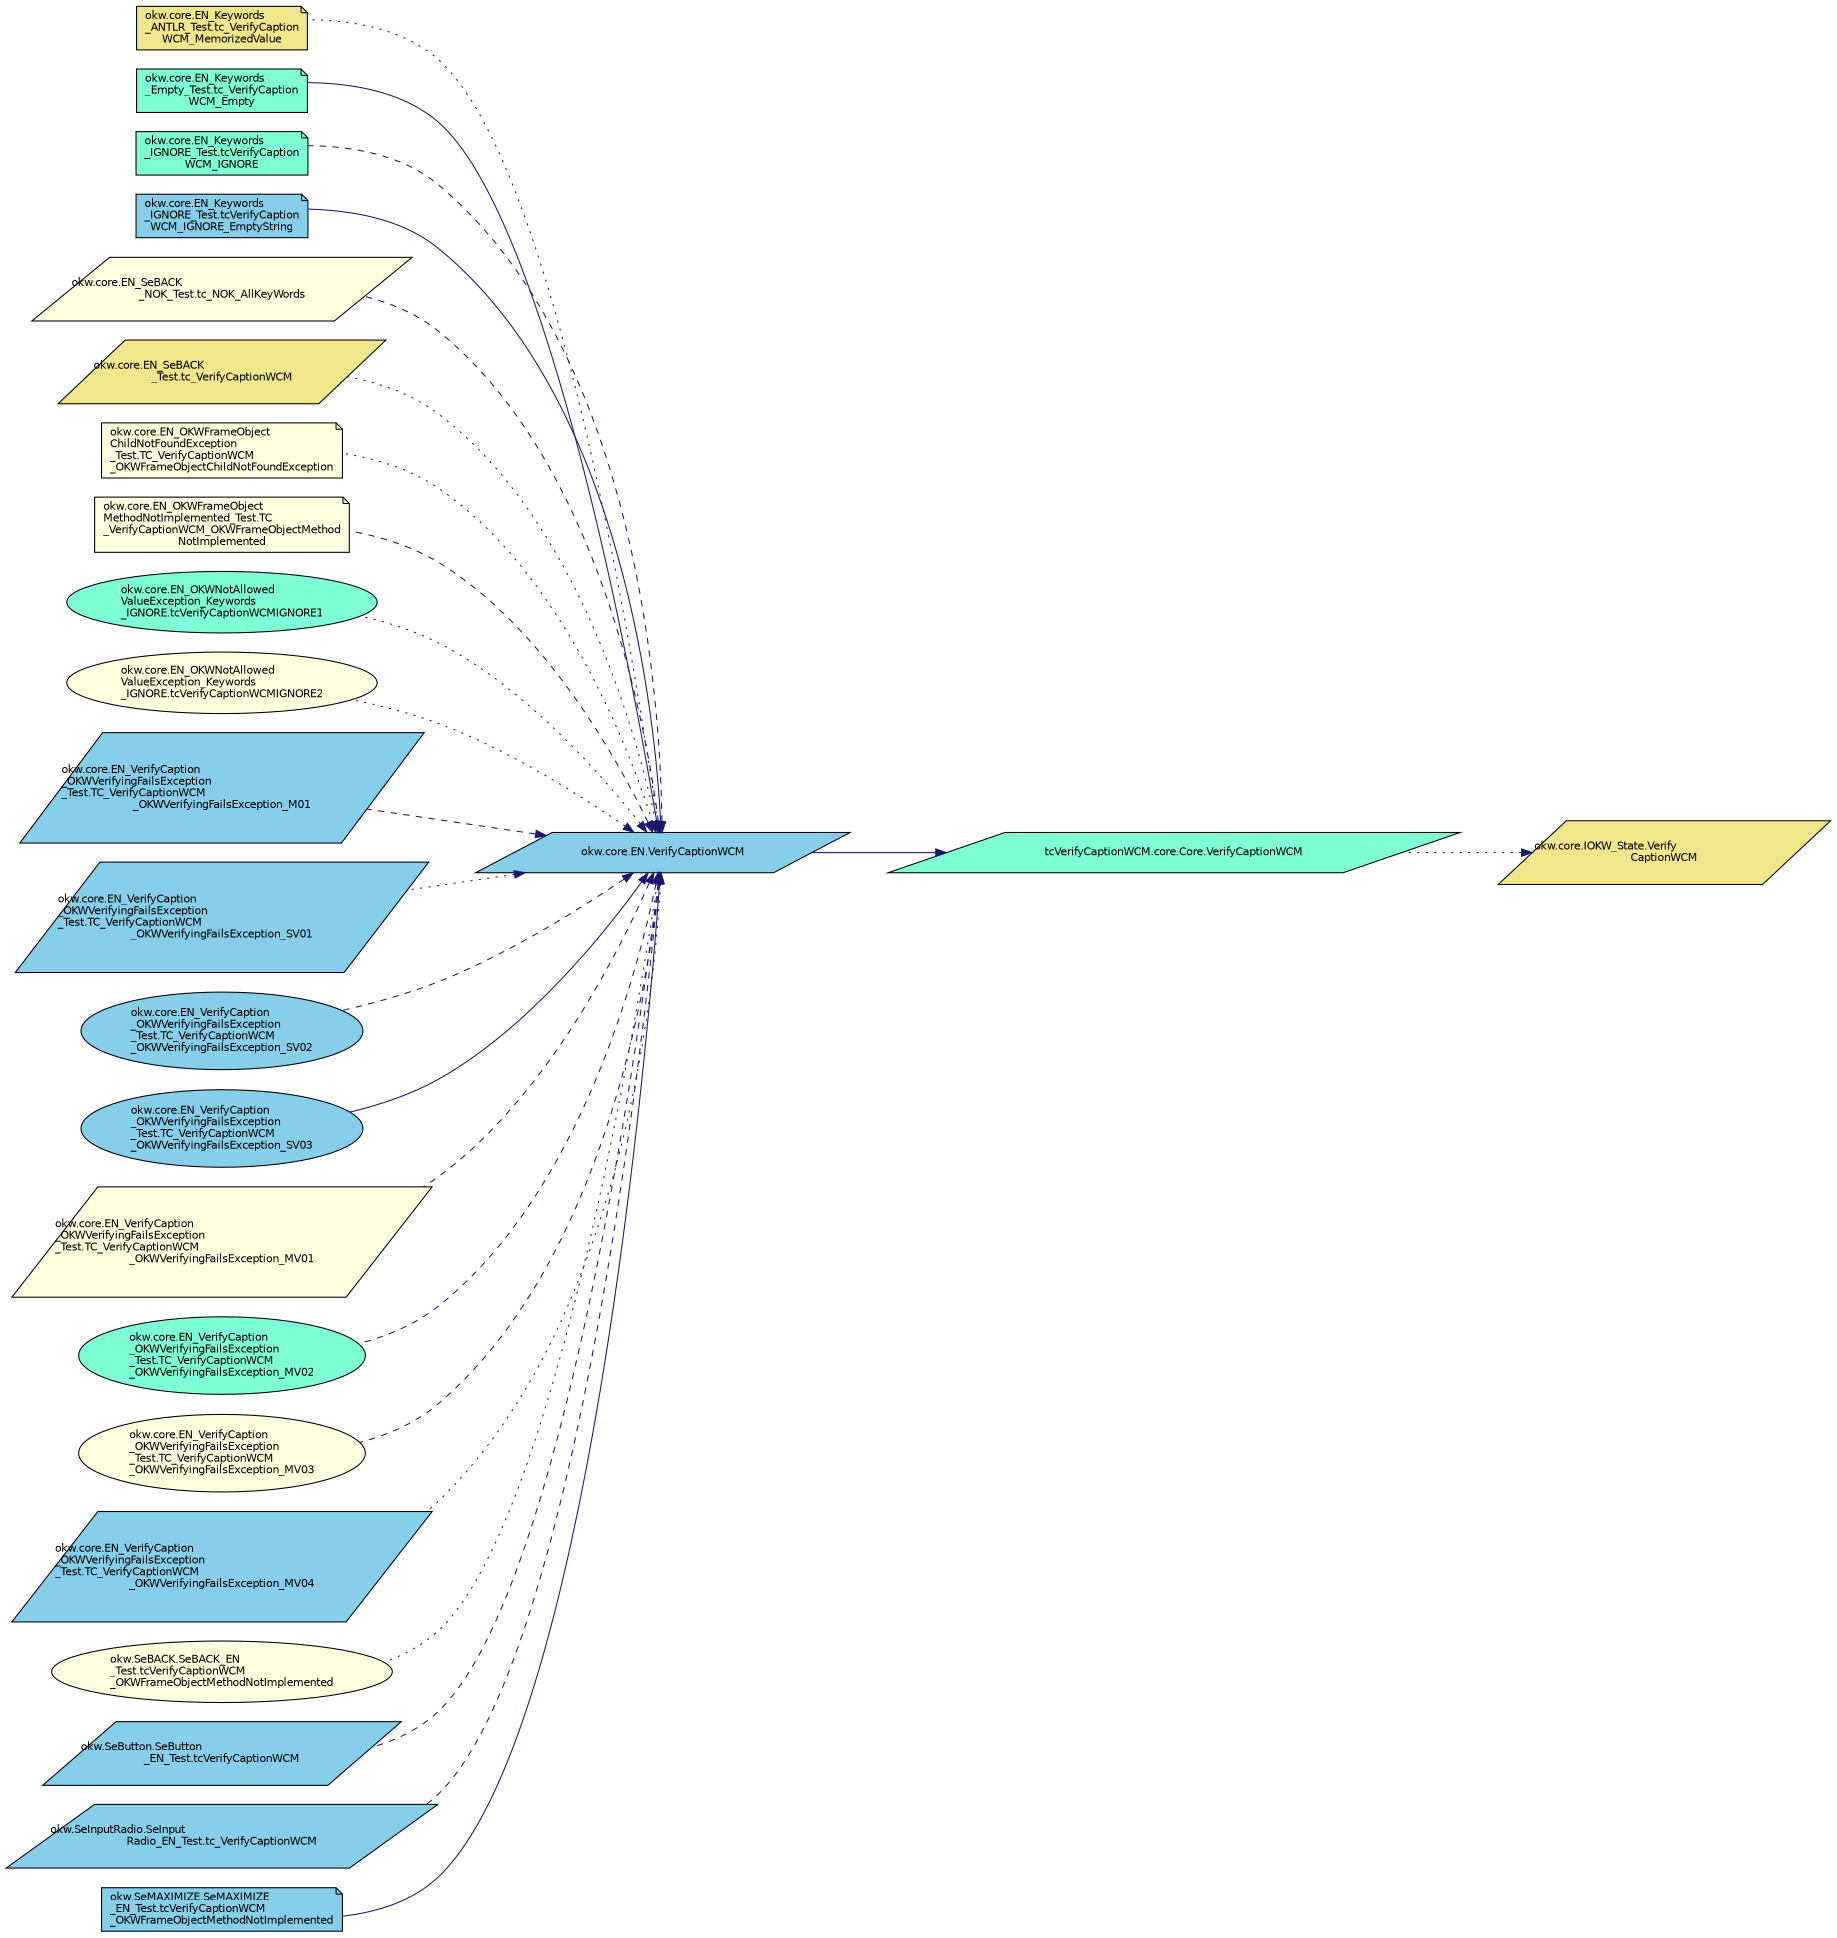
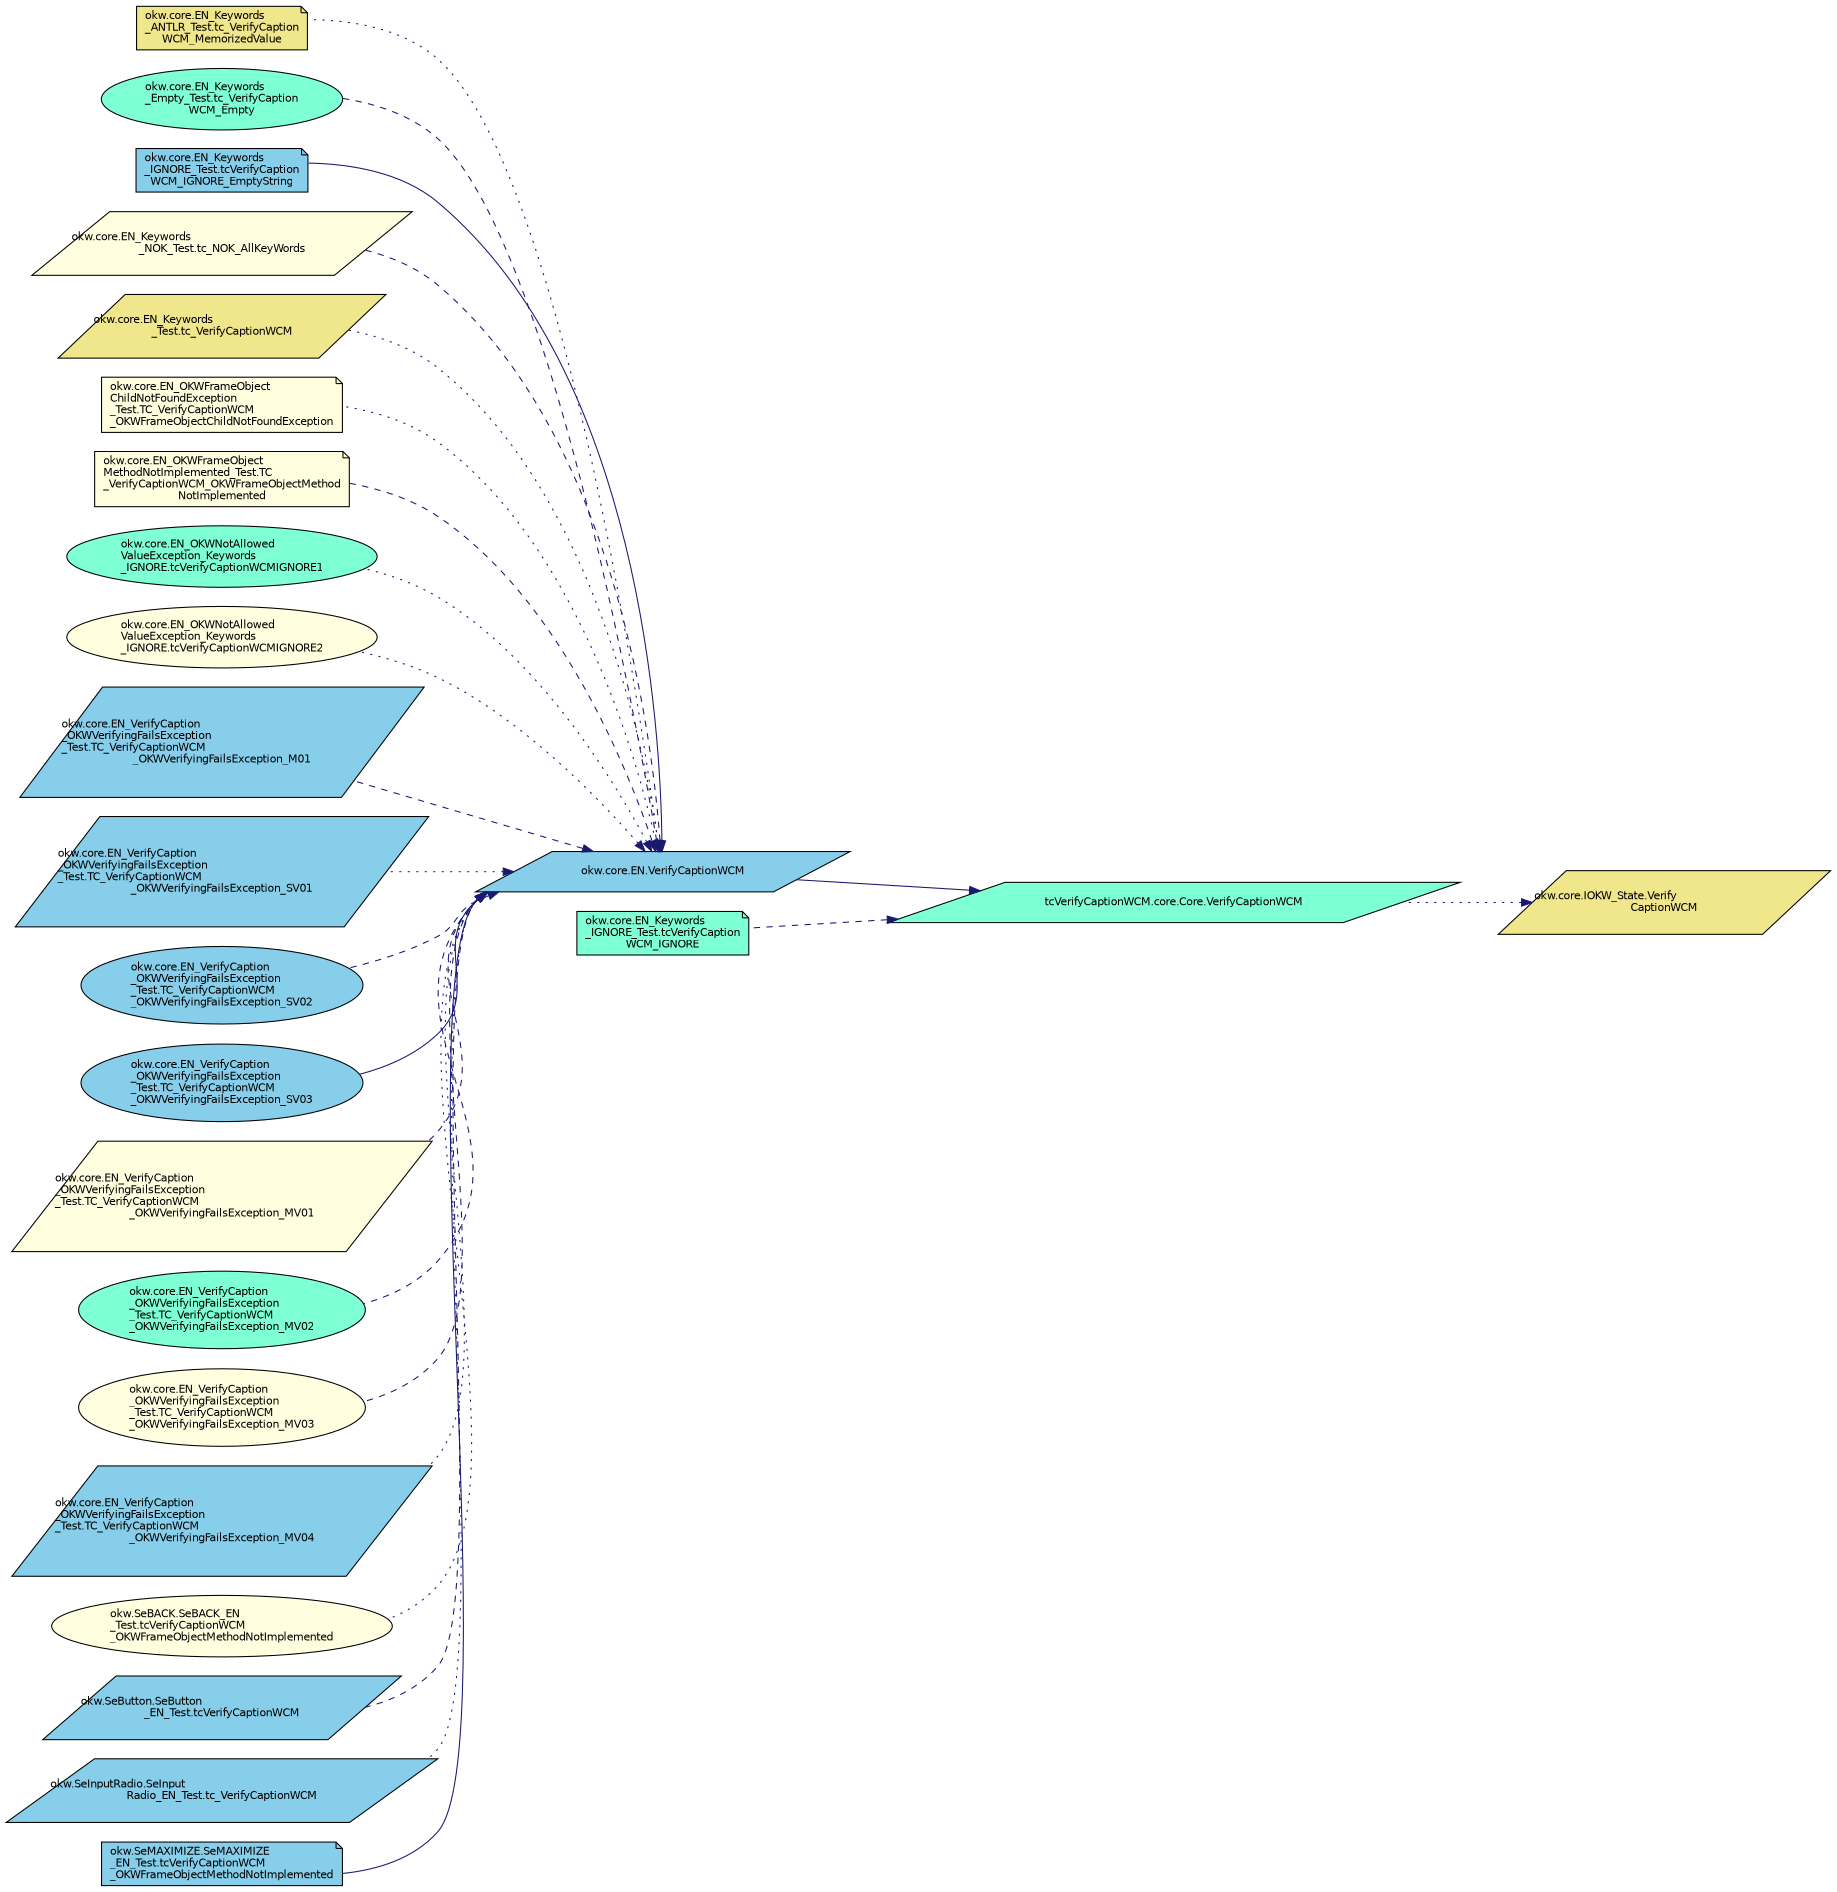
(222, 91) -> (222, 99)
(222, 289) -> (222, 244)
(222, 372) -> (222, 326)
(562, 393) -> (566, 428)
(590, 414) -> (818, 924)
(591, 1360) -> (456, 1330)
